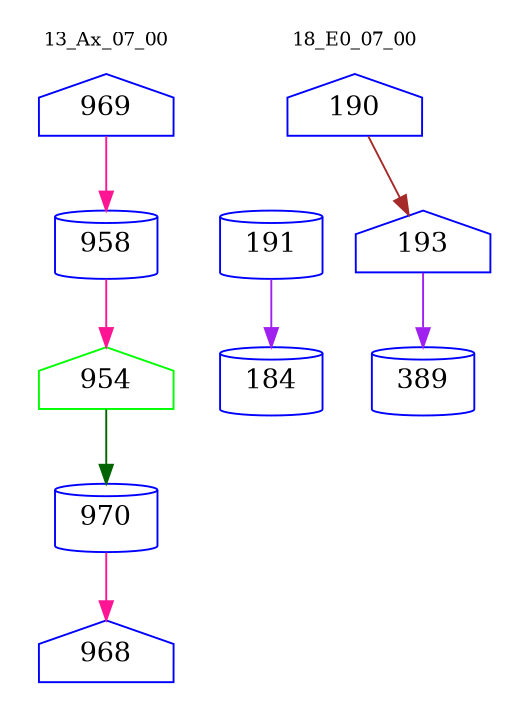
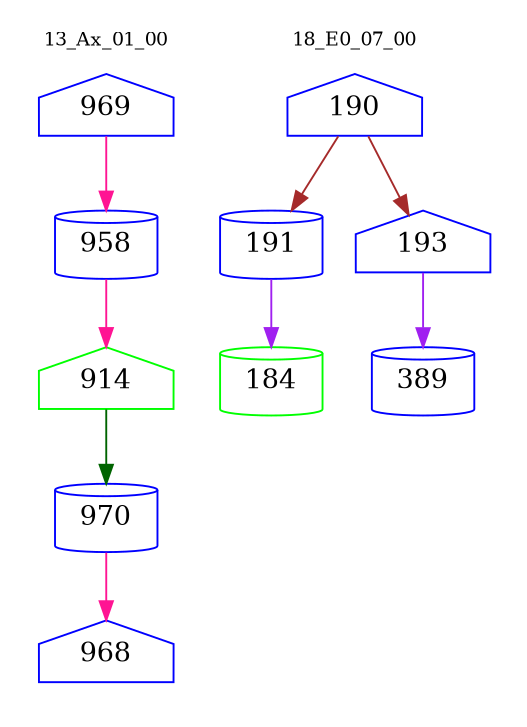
(106, 41) -> (106, 41)
none -> (320, 165)
(106, 381) -> (106, 381)
(271, 381) -> (271, 381)
